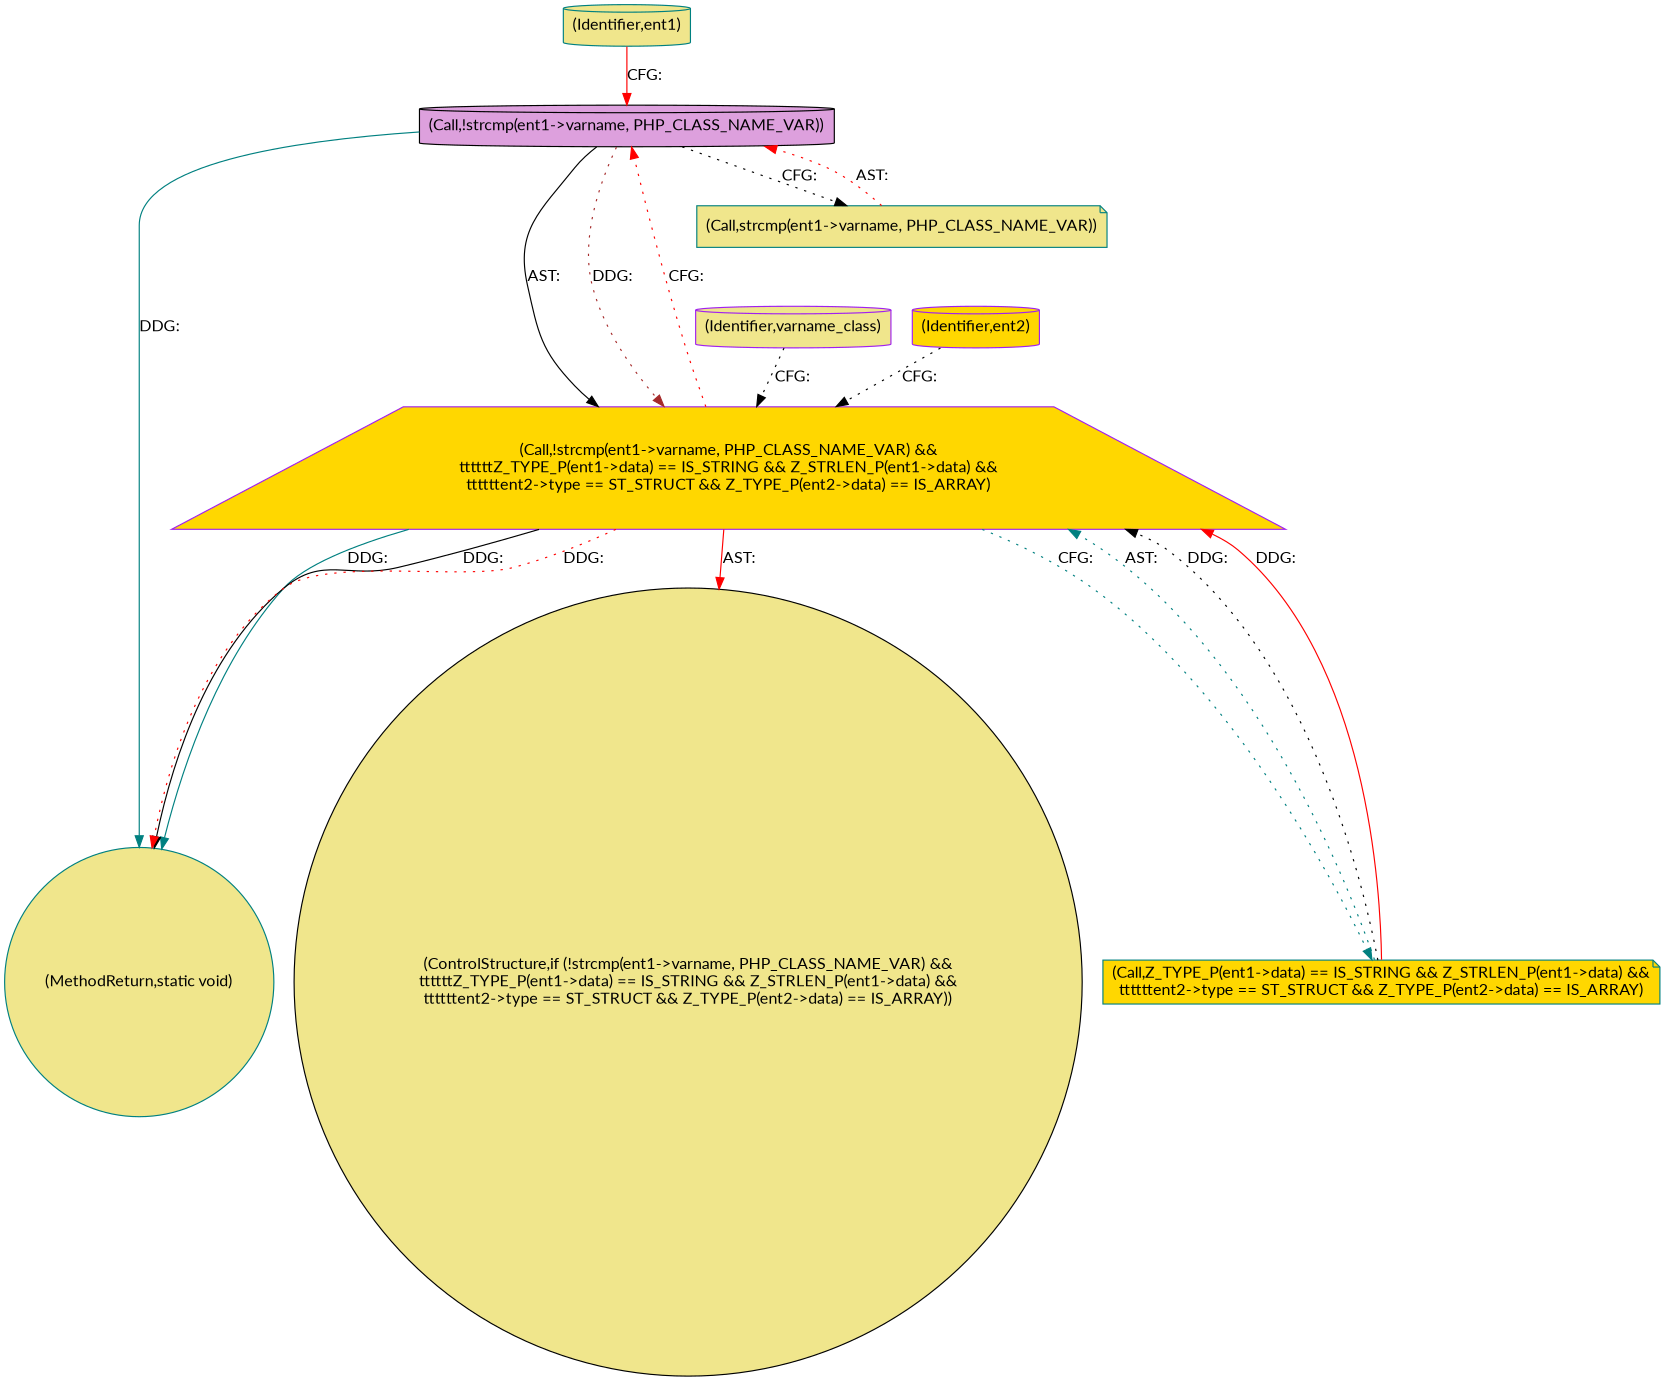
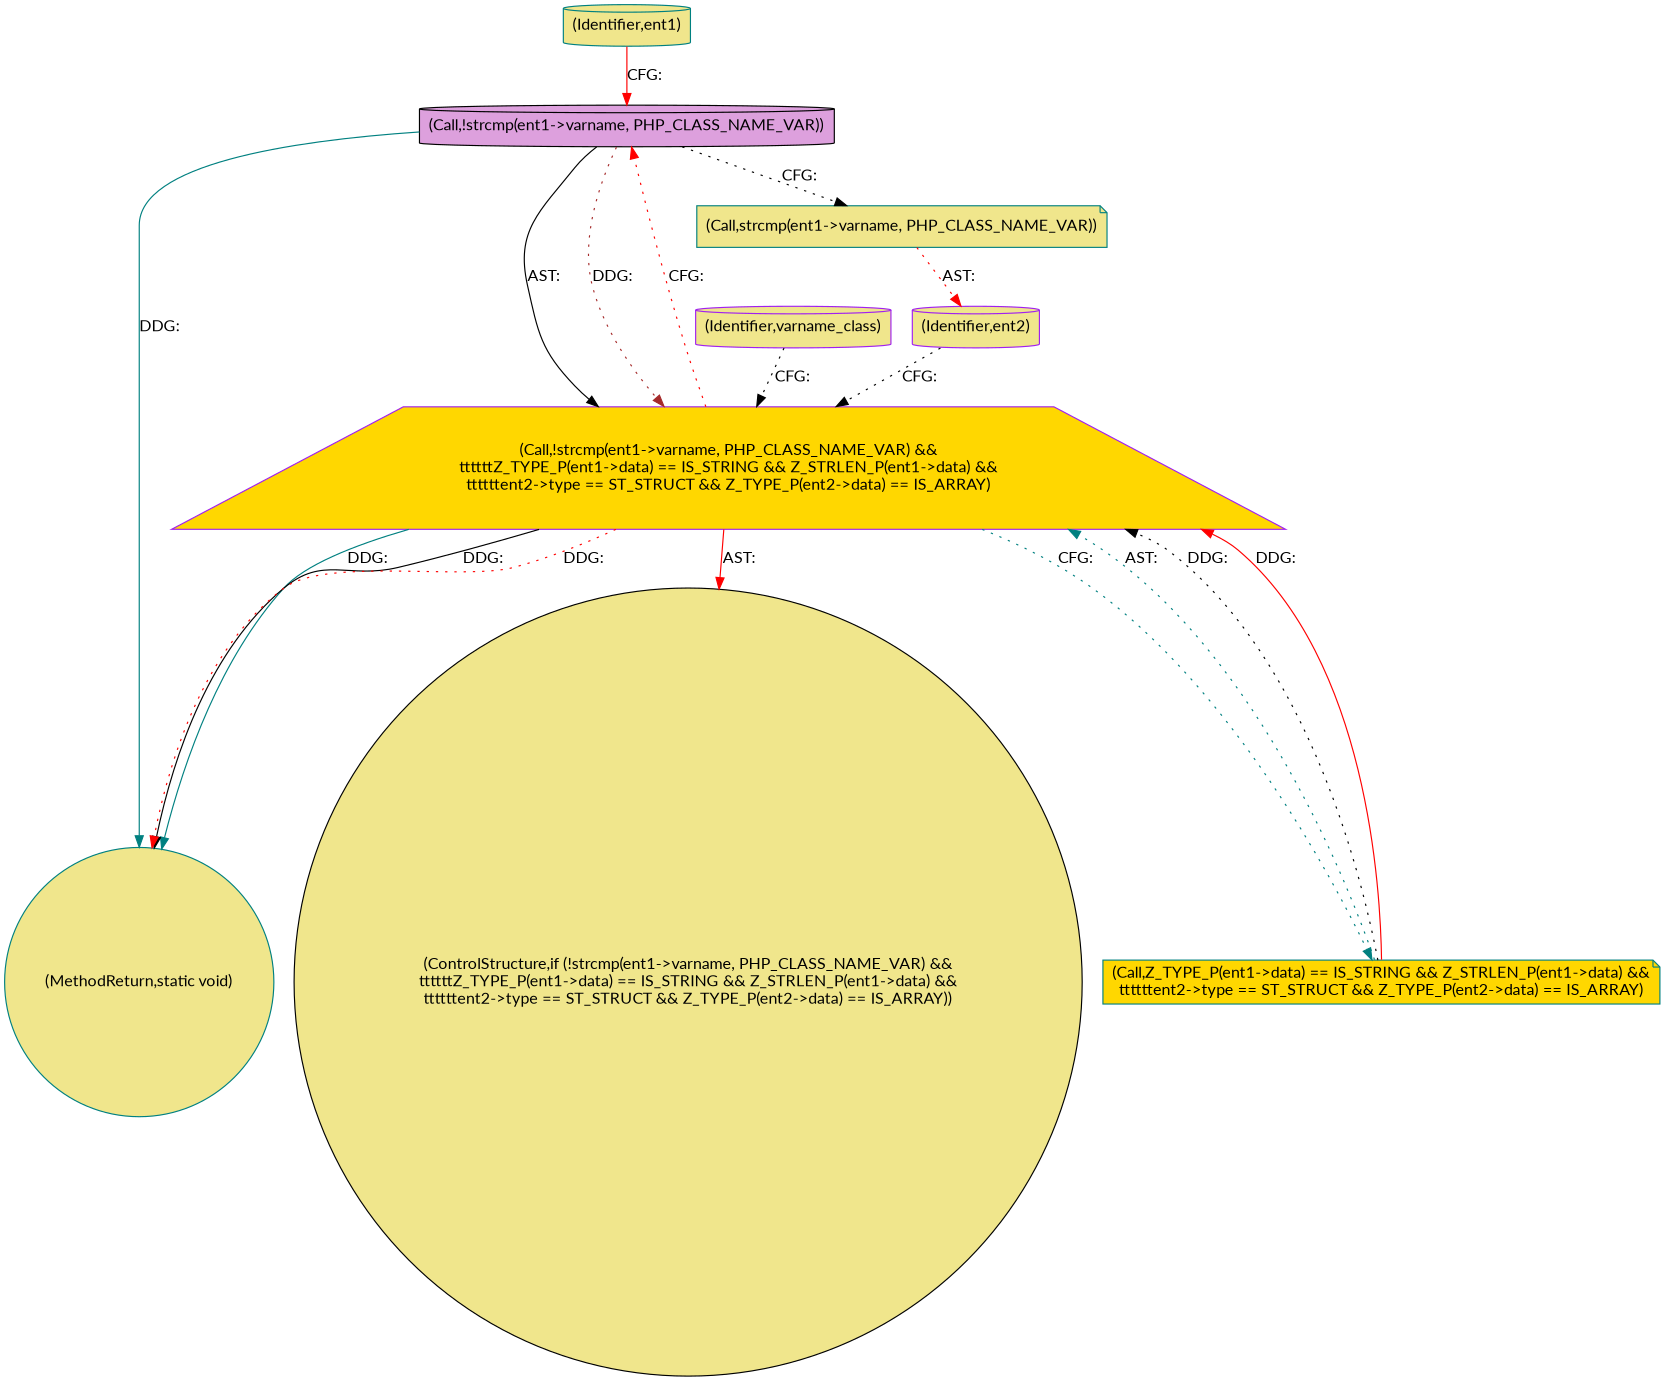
(833, 171) -> (935, 272)
(976, 327) -> (976, 327)
